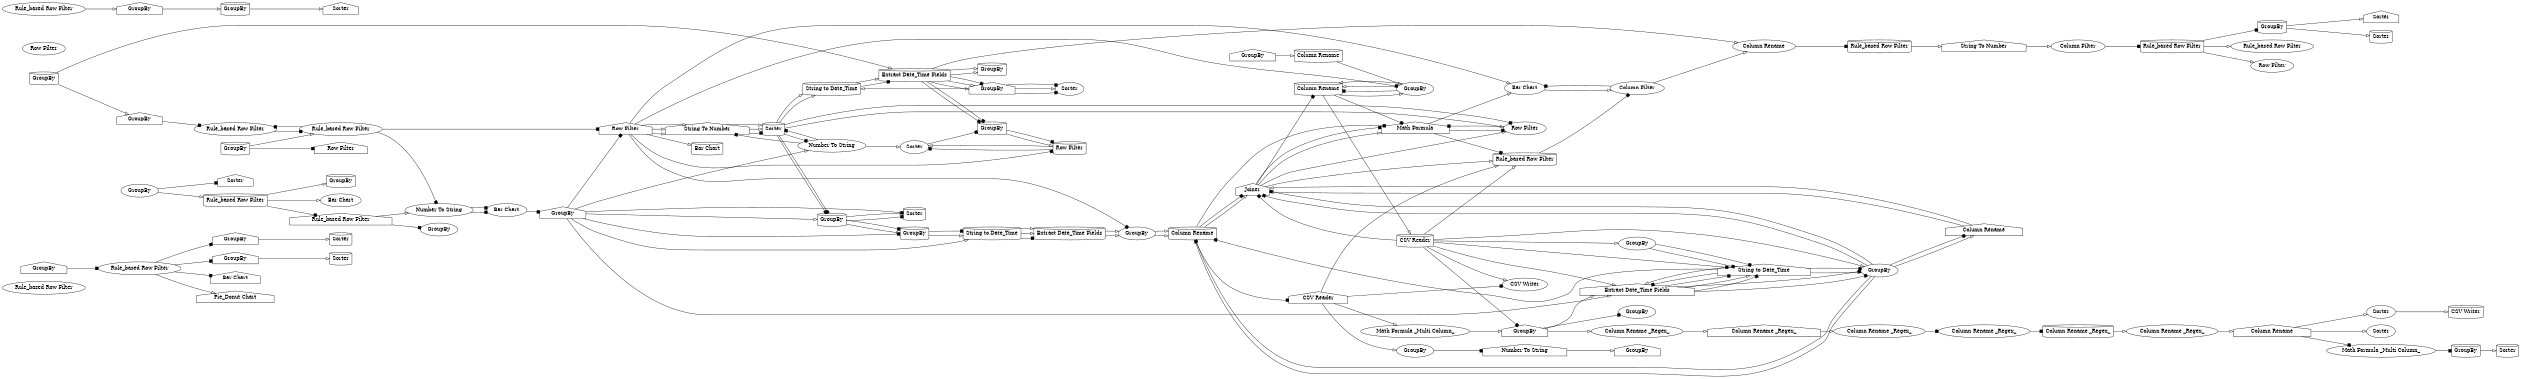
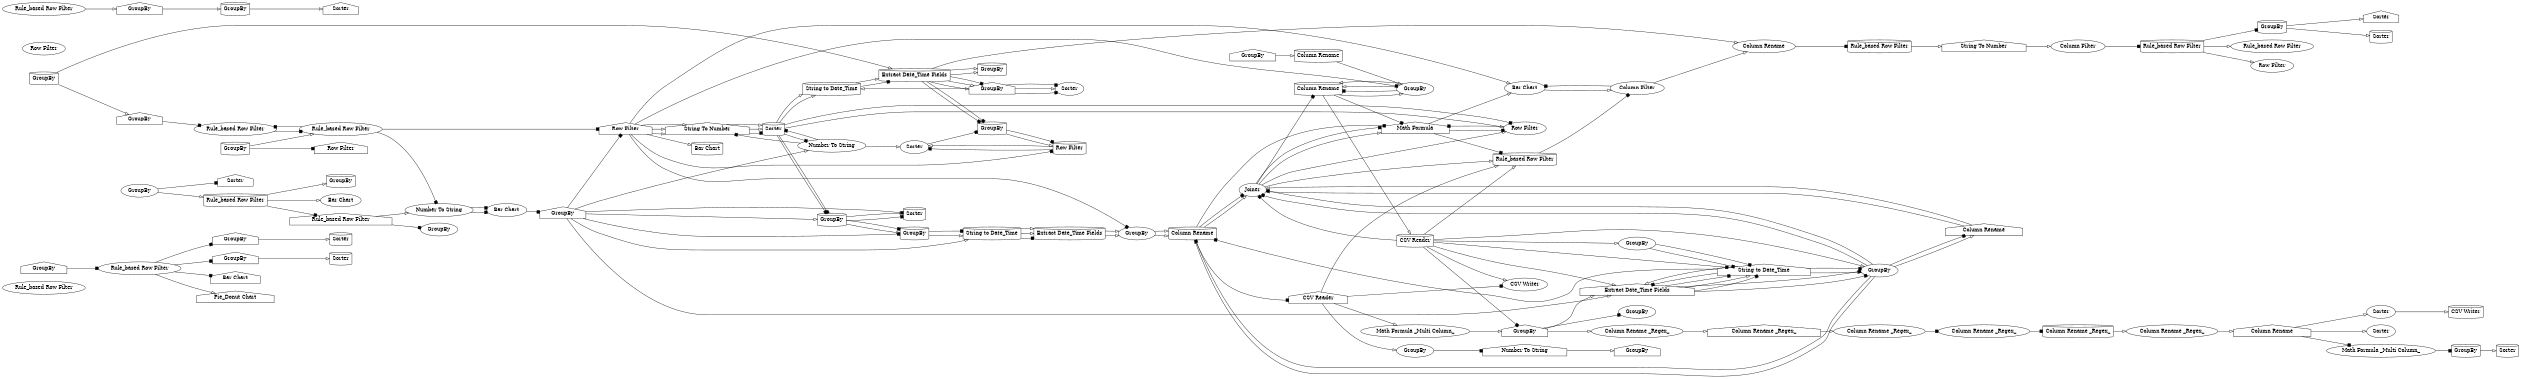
(1253, 190) -> (1253, 190)
